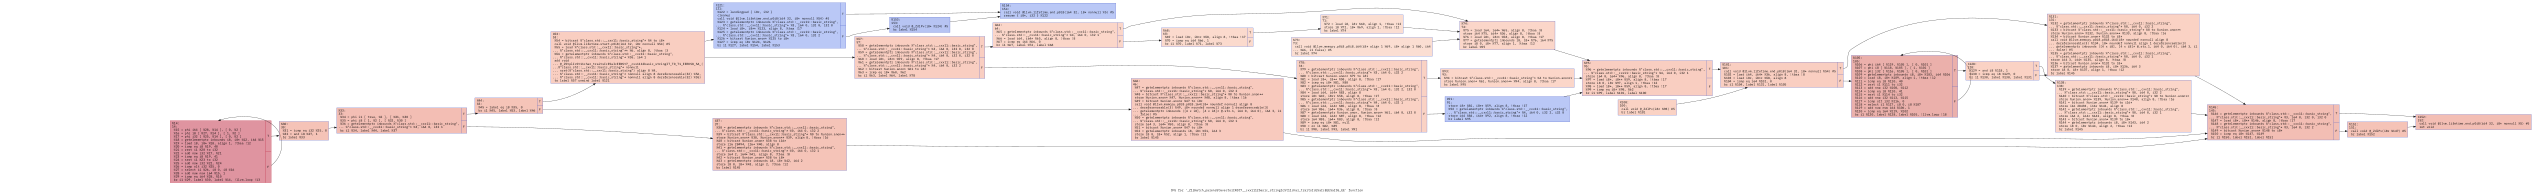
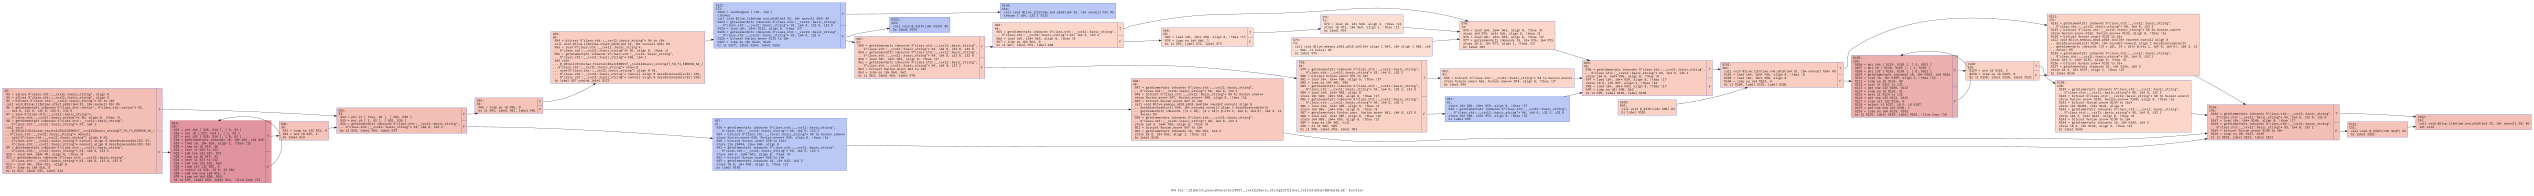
(974, 19) -> none
(779, 57) -> (849, 41)
(500, 107) -> (499, 107)
none -> (82, 131)
(780, 144) -> (780, 144)
